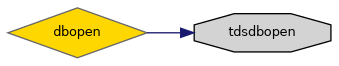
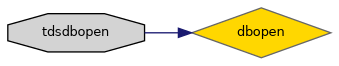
(164, 33) -> (161, 33)
